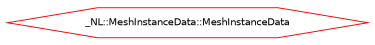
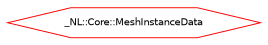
(188, 23) -> (134, 23)
